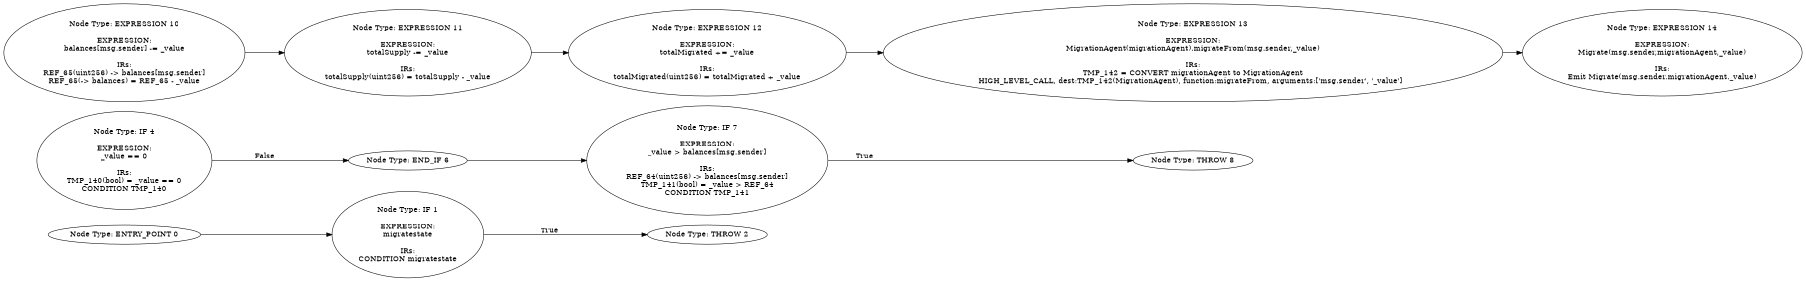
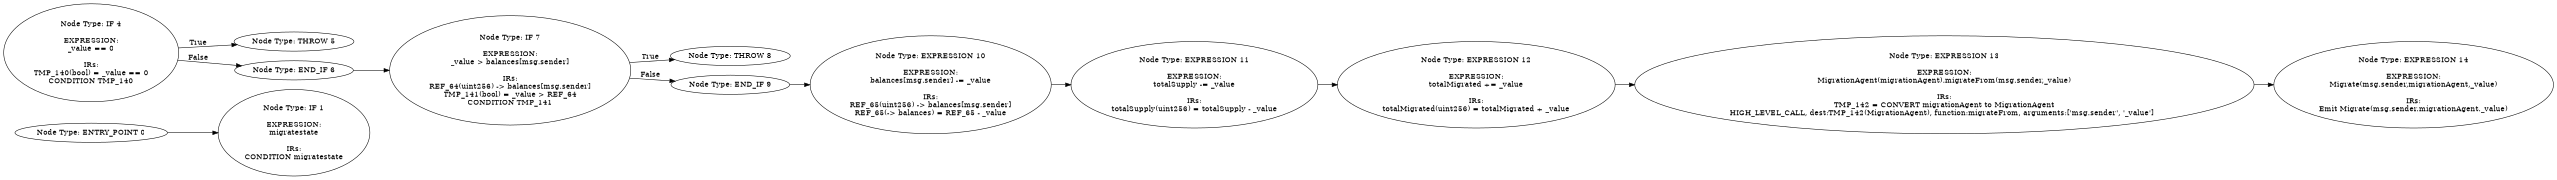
none -> (294, 42)
none -> (730, 85)
(707, 235) -> none
